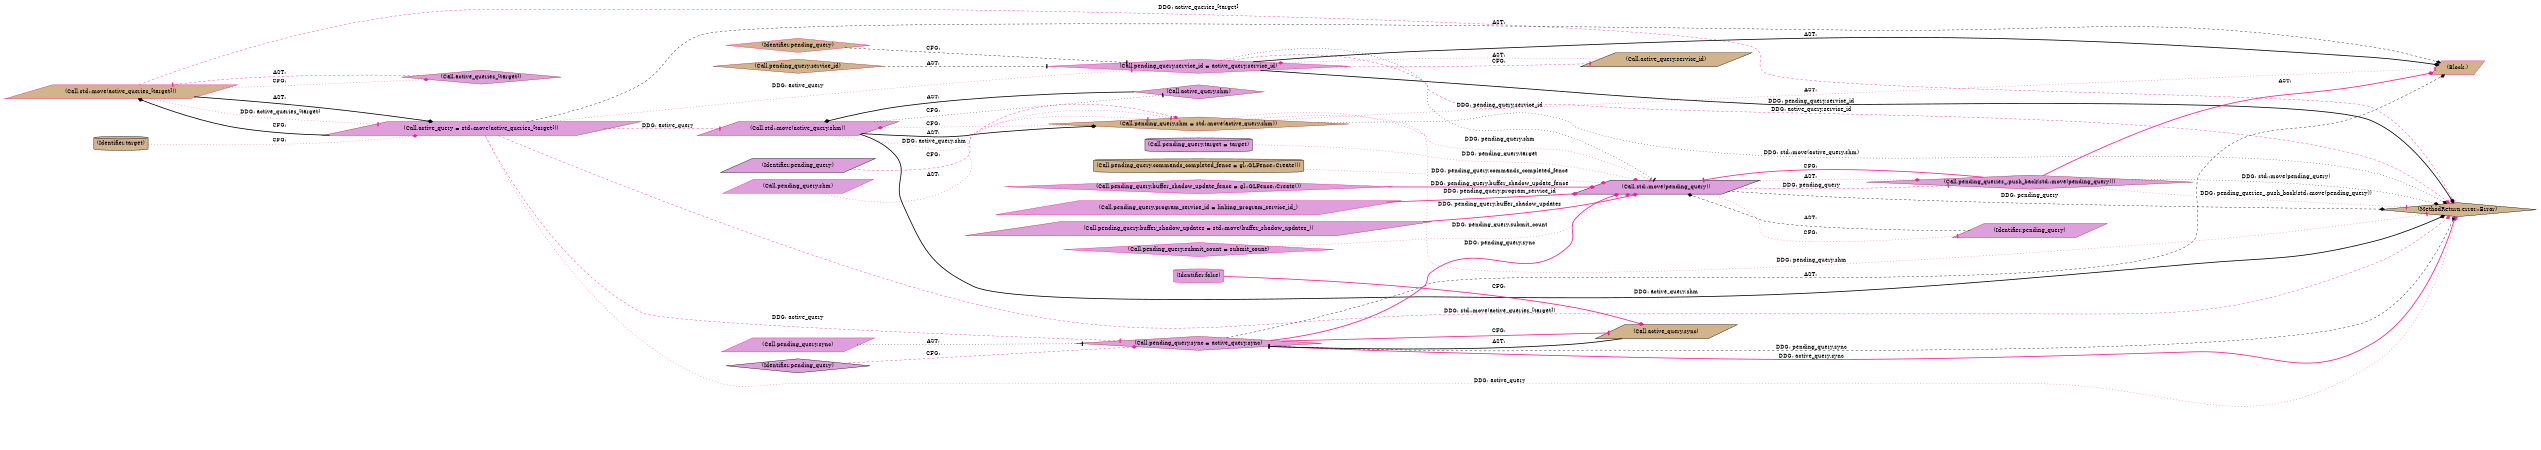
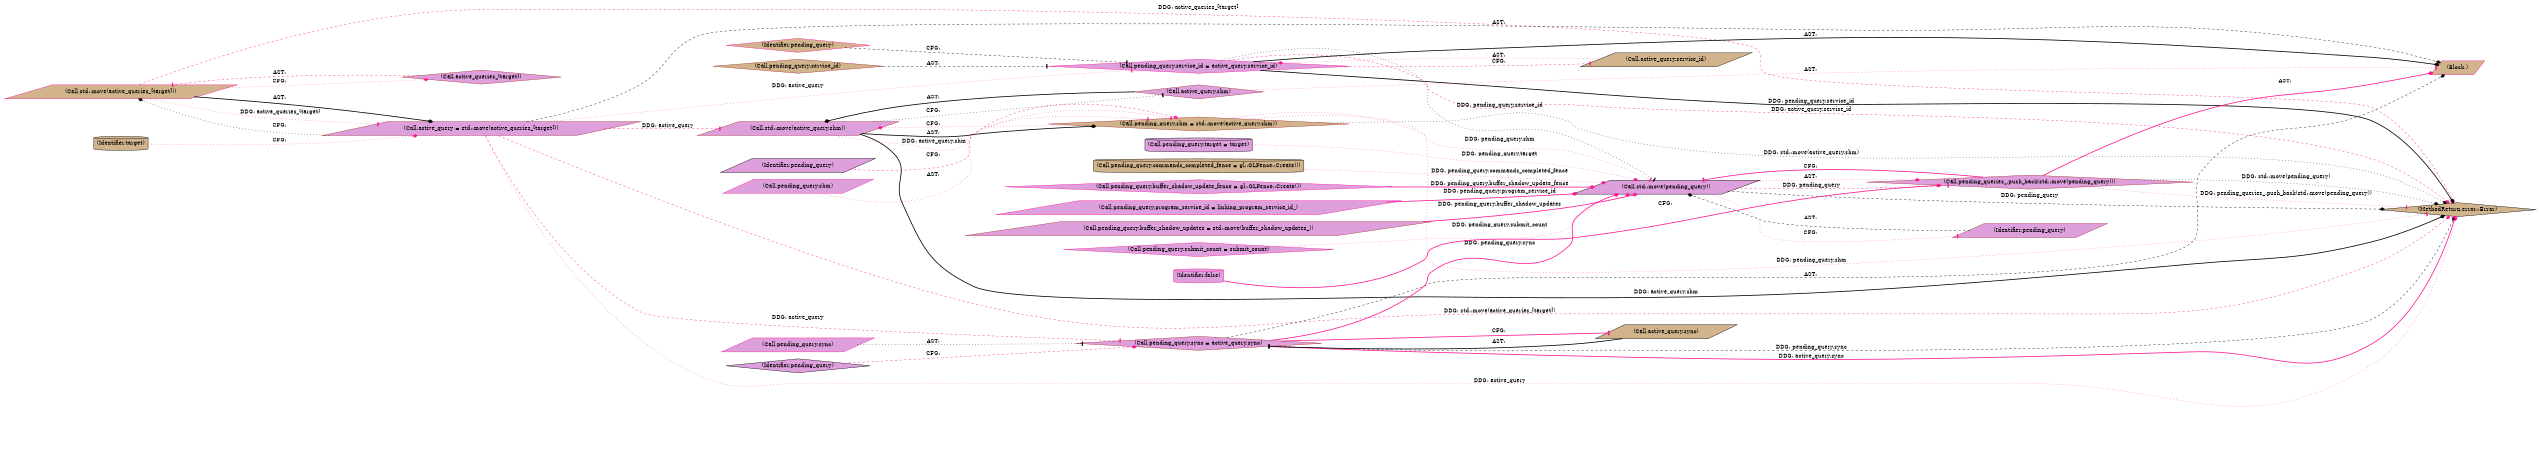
(1851, 93) -> (1841, 73)
(234, 127) -> (234, 127)
(1433, 289) -> (1576, 237)
